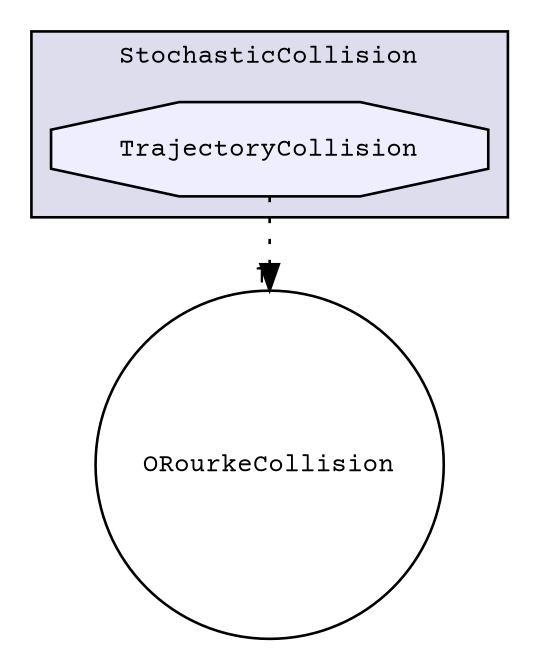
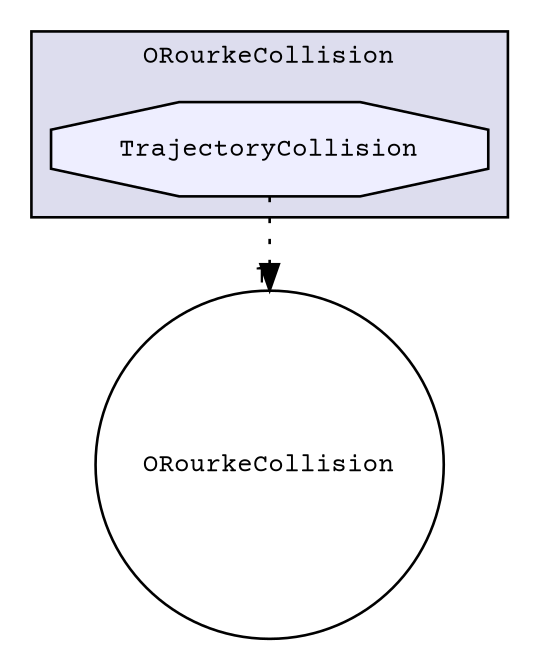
(270, 56) -> (270, 56)
